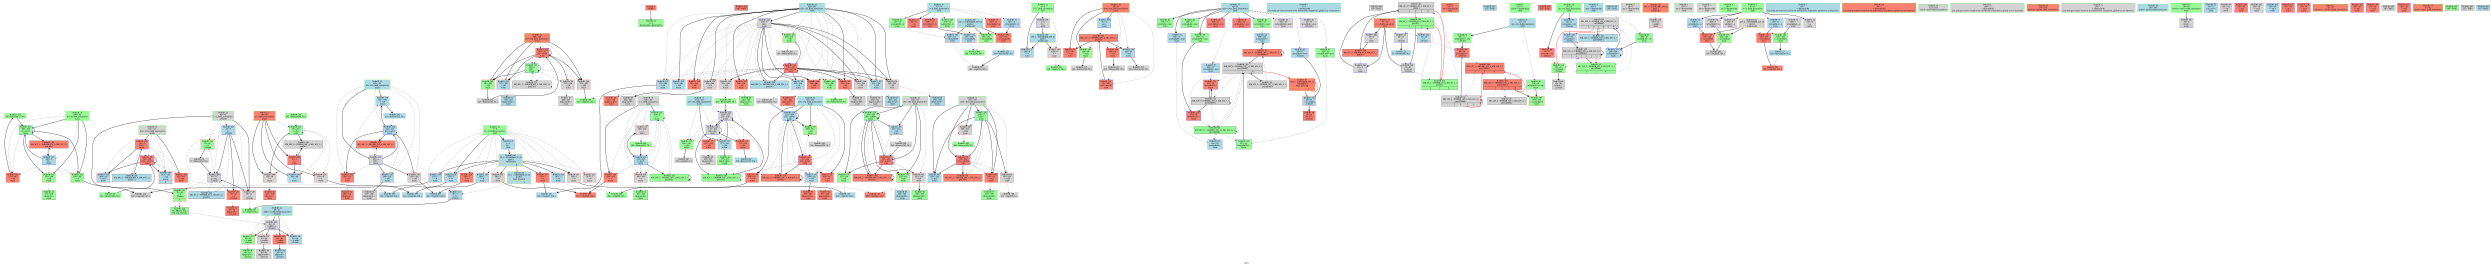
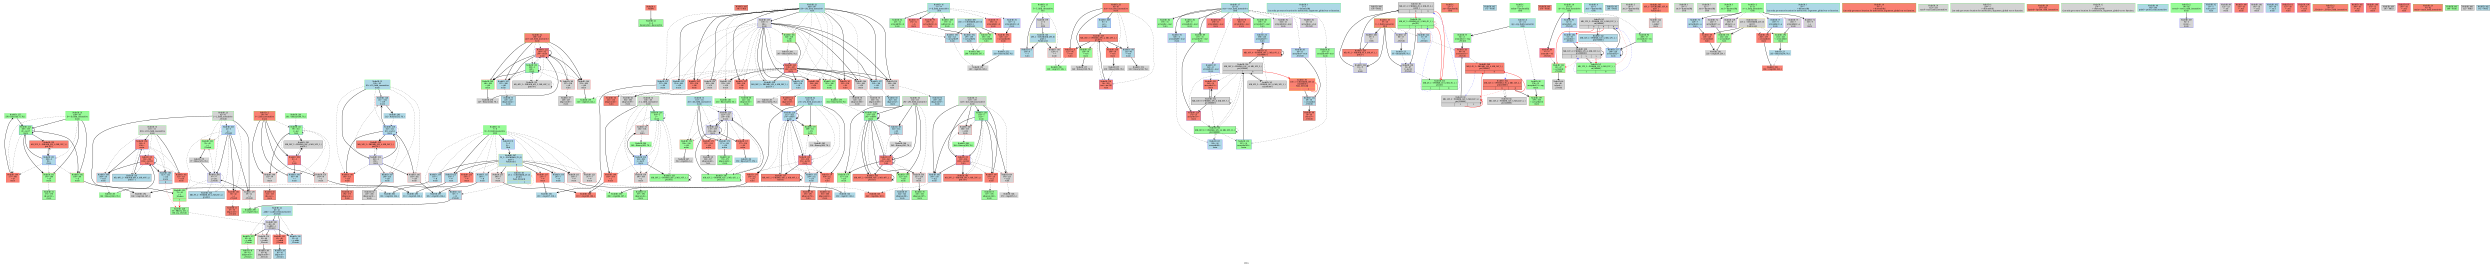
none -> (698, 123)
